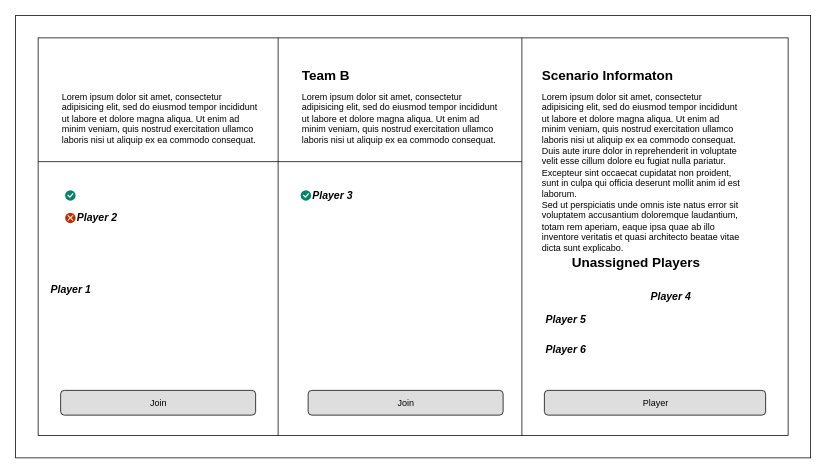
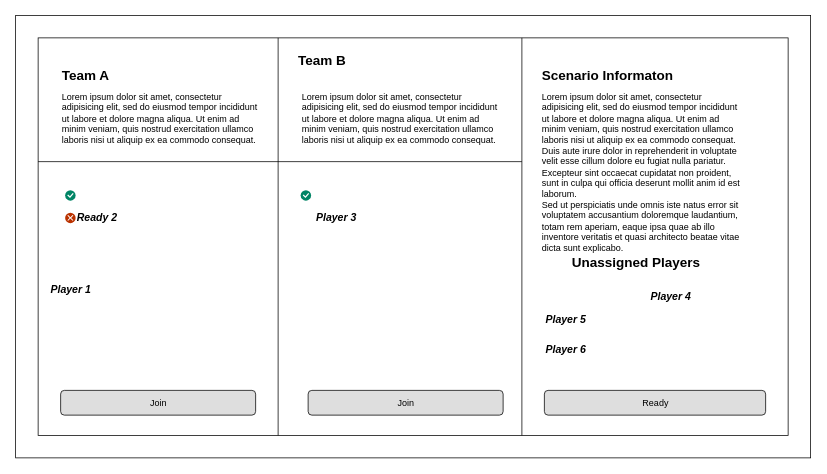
none -> (98, 75)
(338, 75) -> (334, 60)
(348, 195) -> (352, 218)
(104, 217) -> (102, 217)
(656, 403) -> (656, 403)
